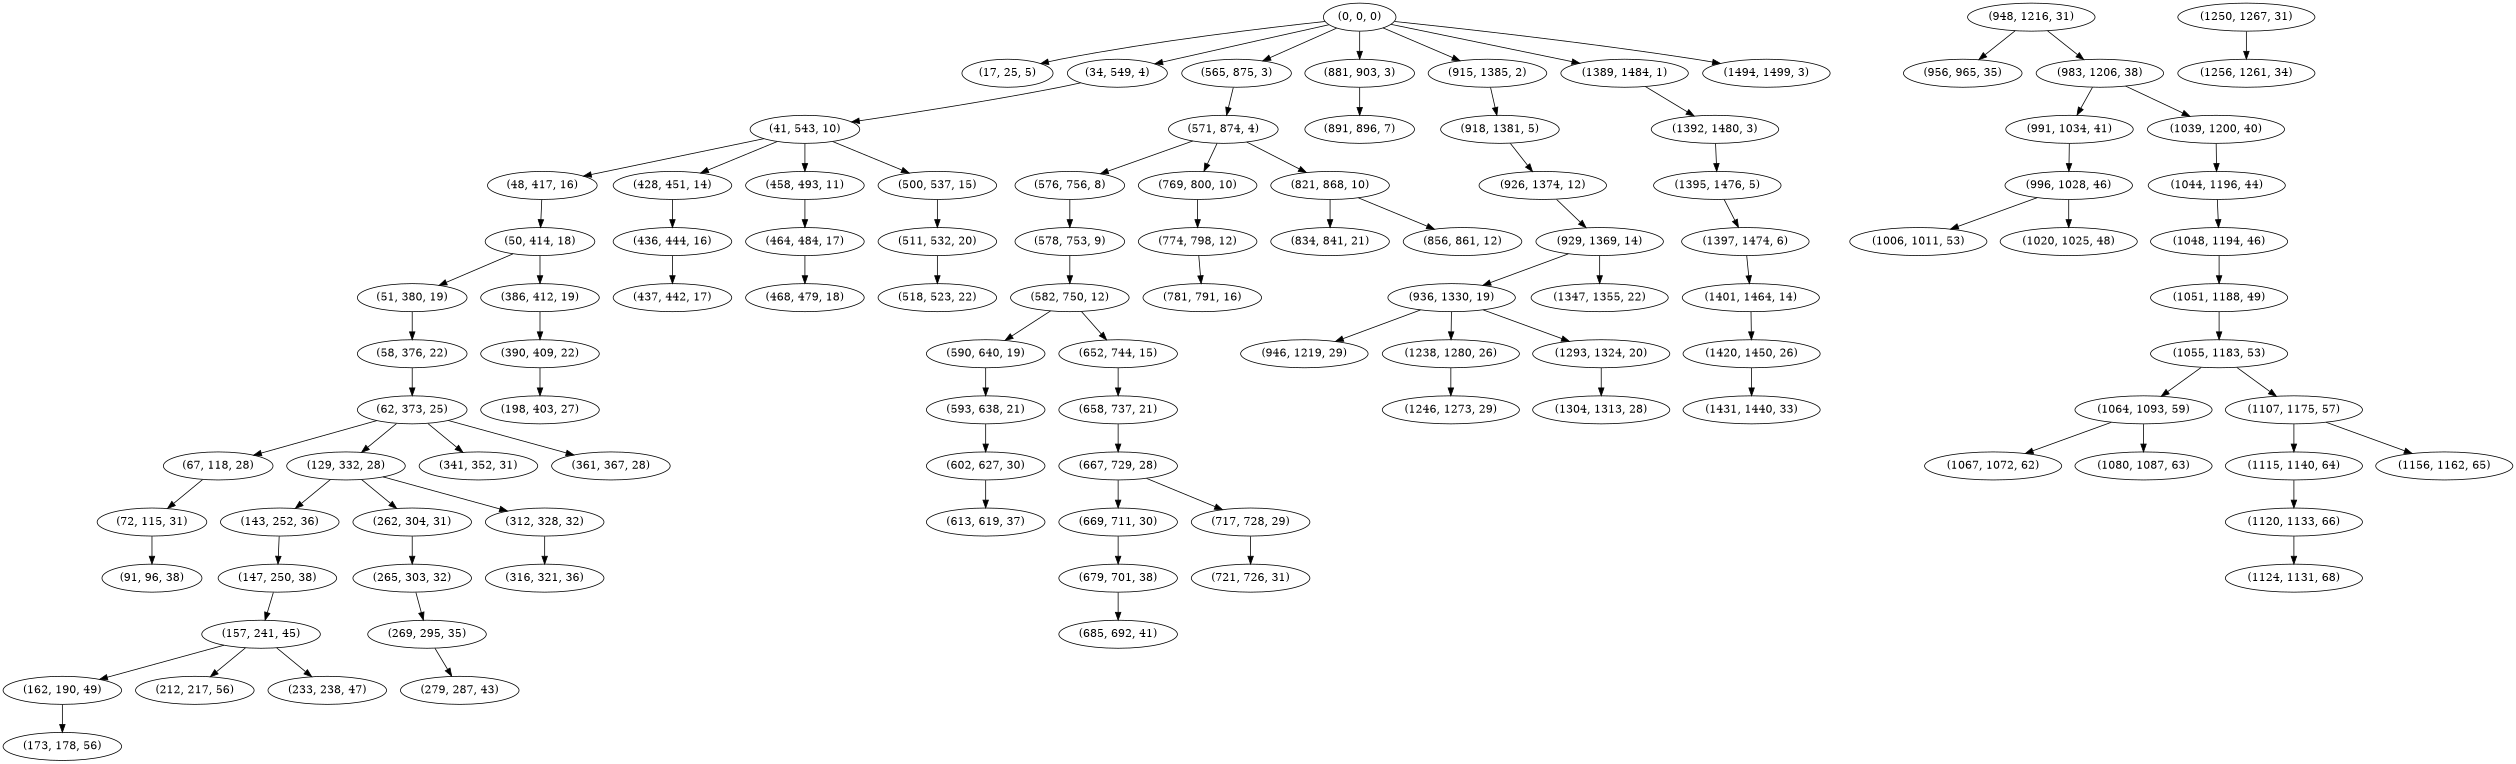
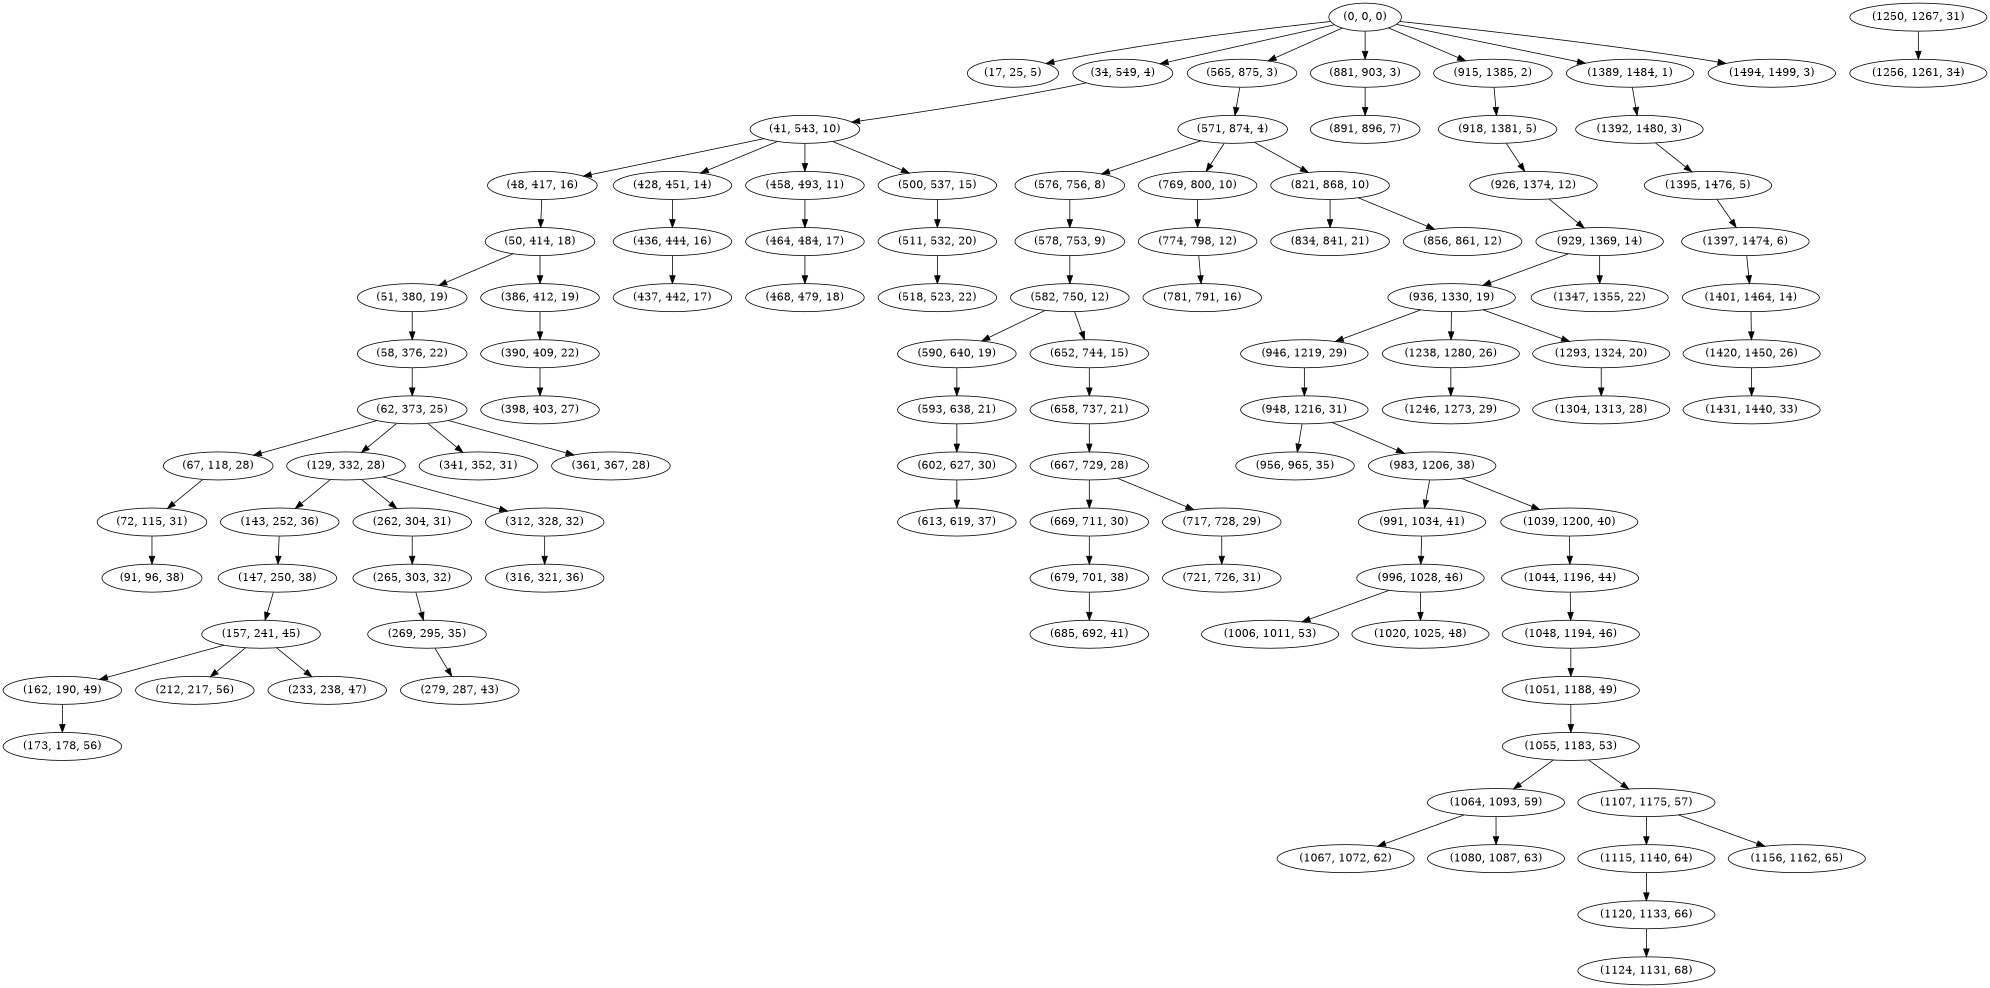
none -> (1304, 378)
(540, 410) -> (540, 410)
